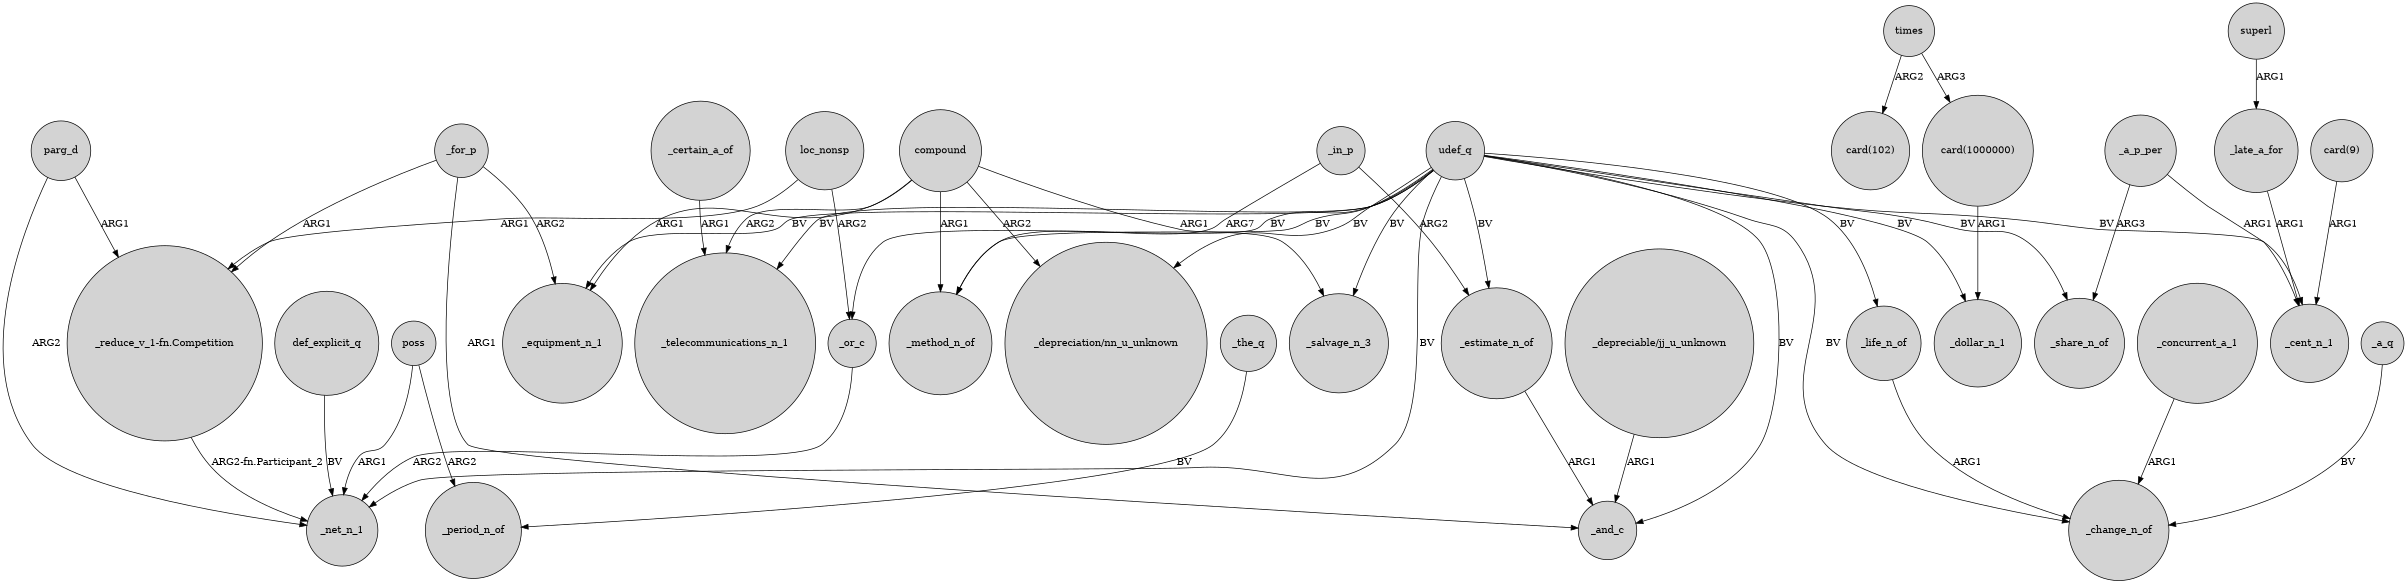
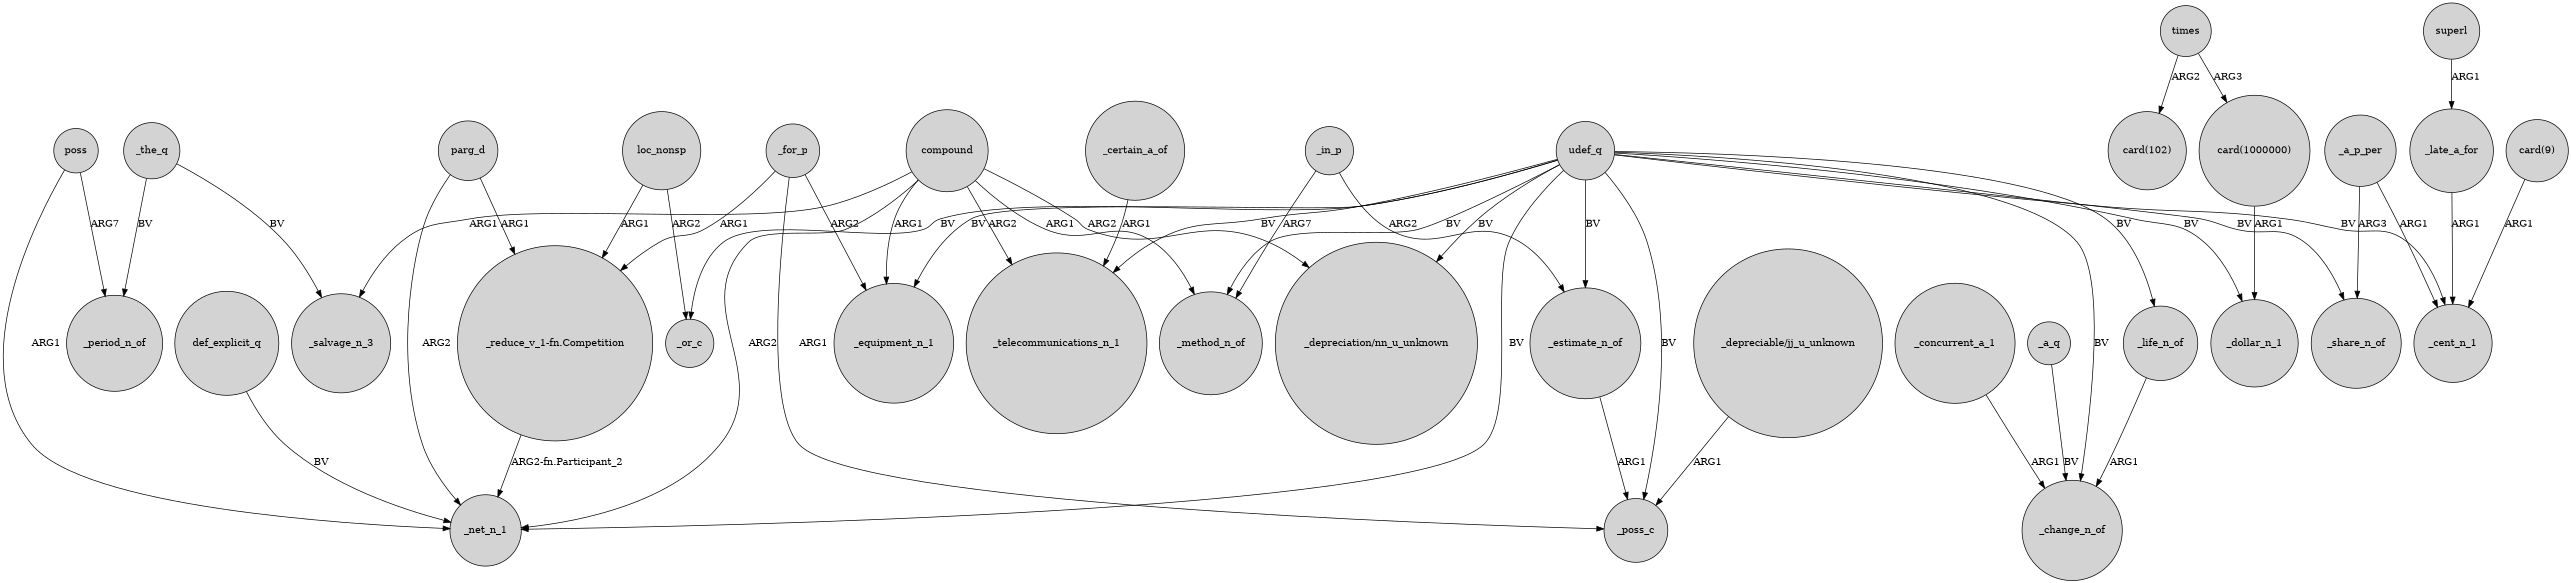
(1386, 224) -> (258, 217)
(630, 455) -> (735, 355)
(462, 462) -> (105, 224)
(1608, 530) -> (1636, 530)
